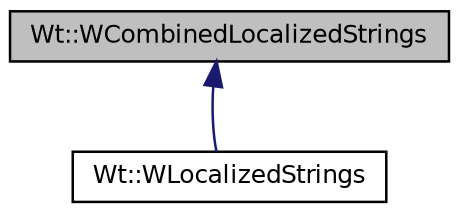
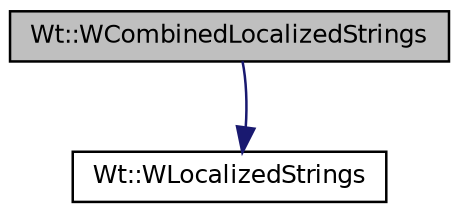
(213, 119) -> (246, 94)
